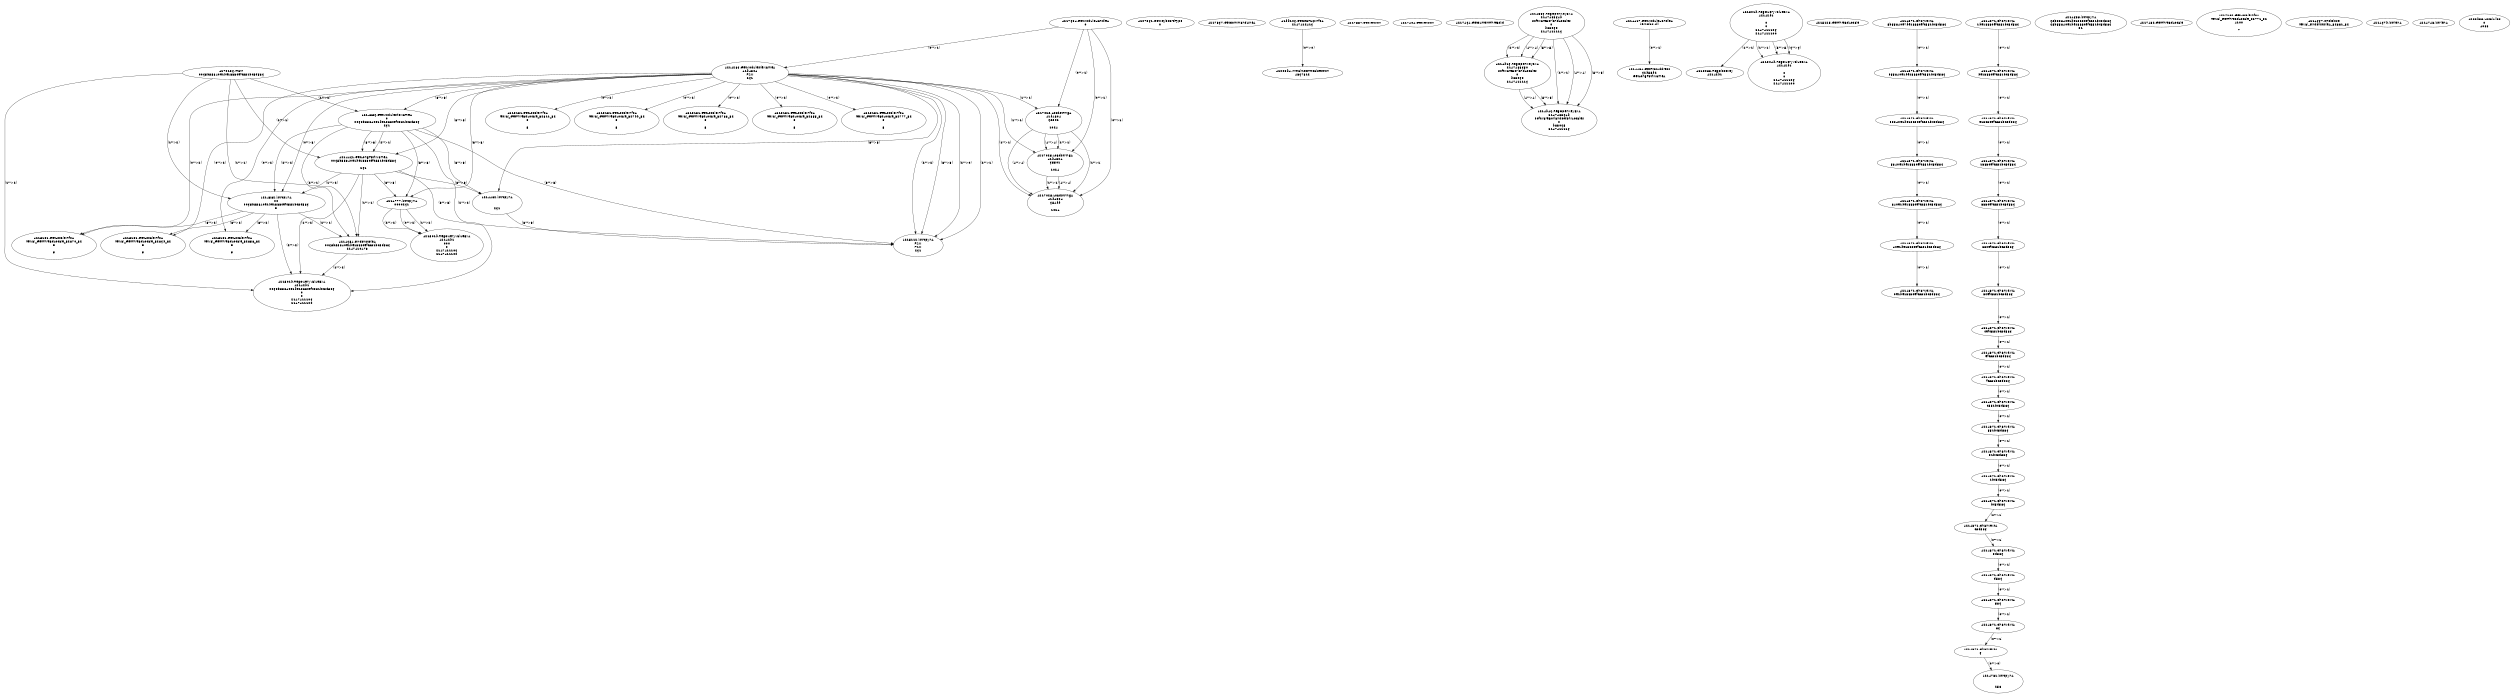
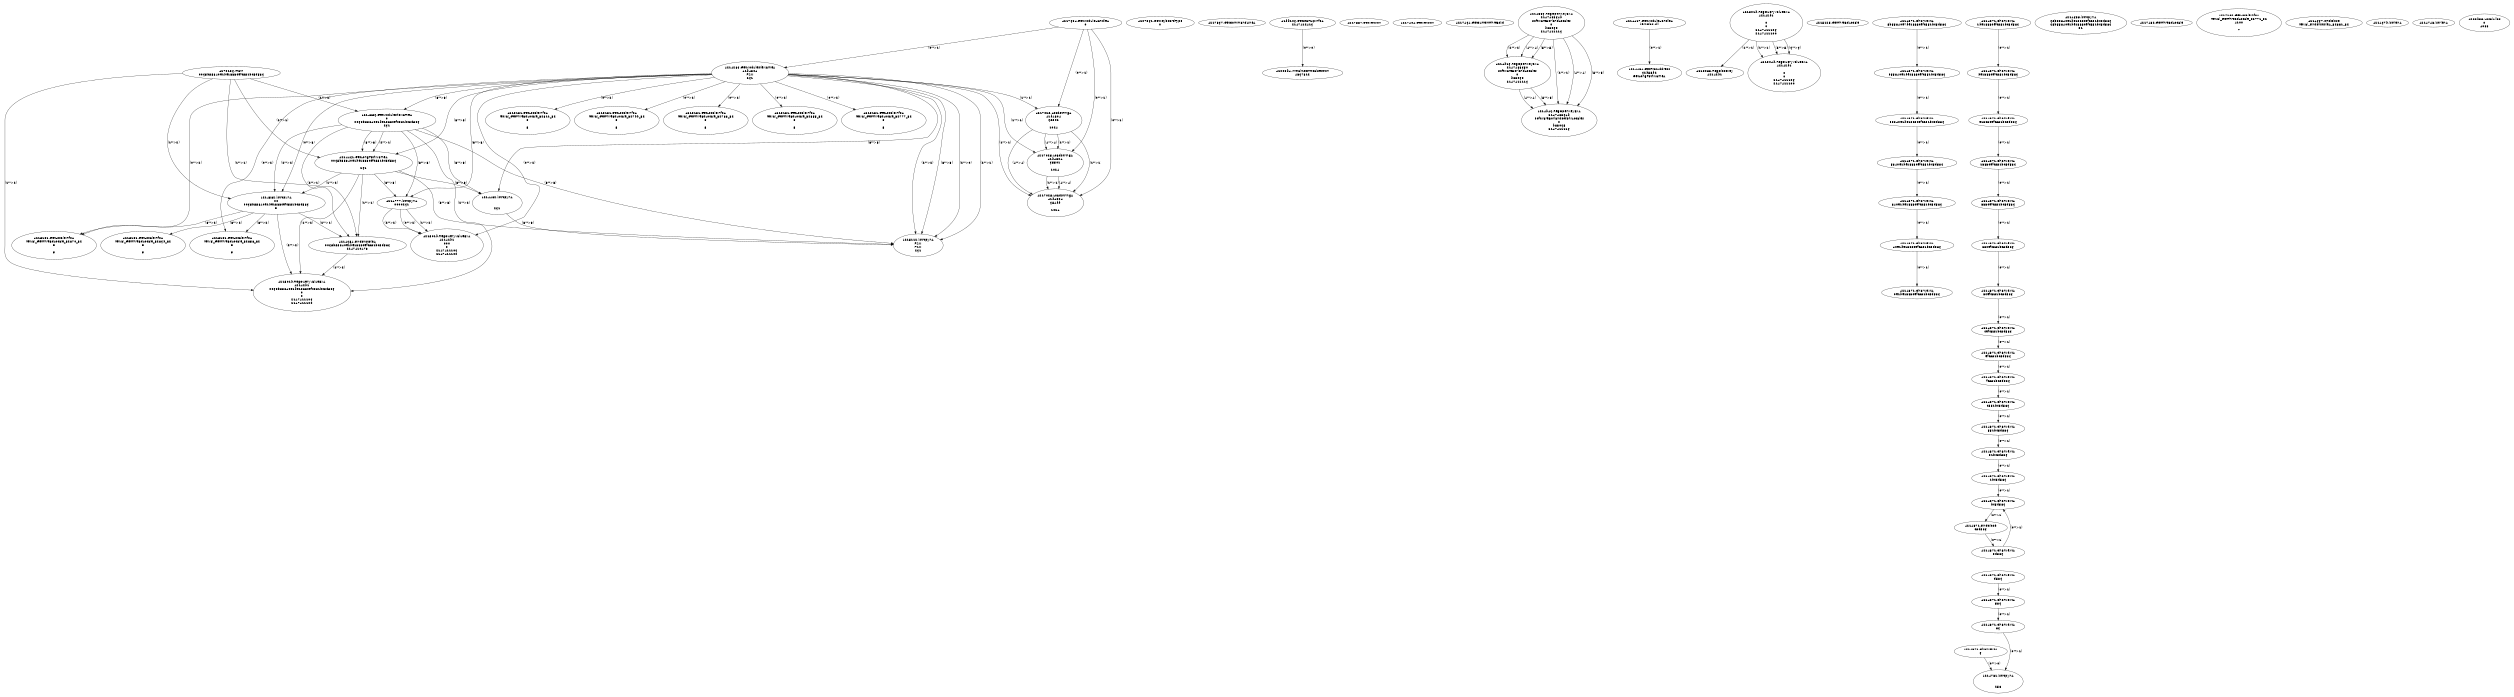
(398, 82) -> (499, 97)
(1981, 528) -> (1981, 528)
(1998, 564) -> (2010, 529)
(1990, 638) -> (2010, 650)
